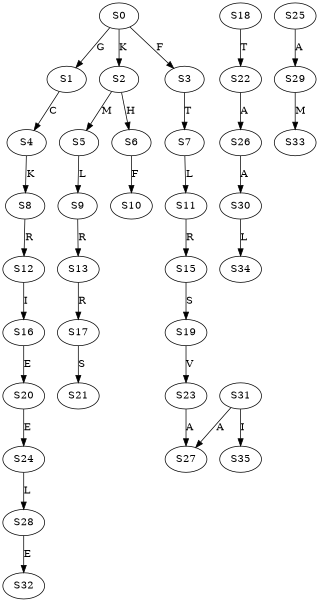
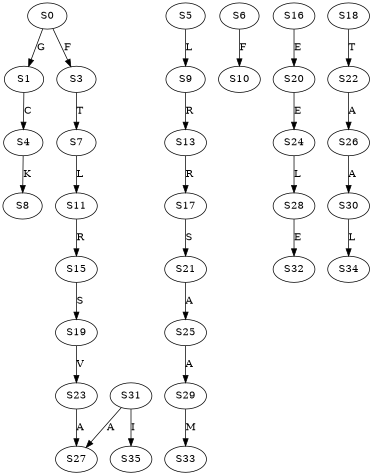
(119, 79) -> none
(24, 269) -> none
none -> (186, 297)
